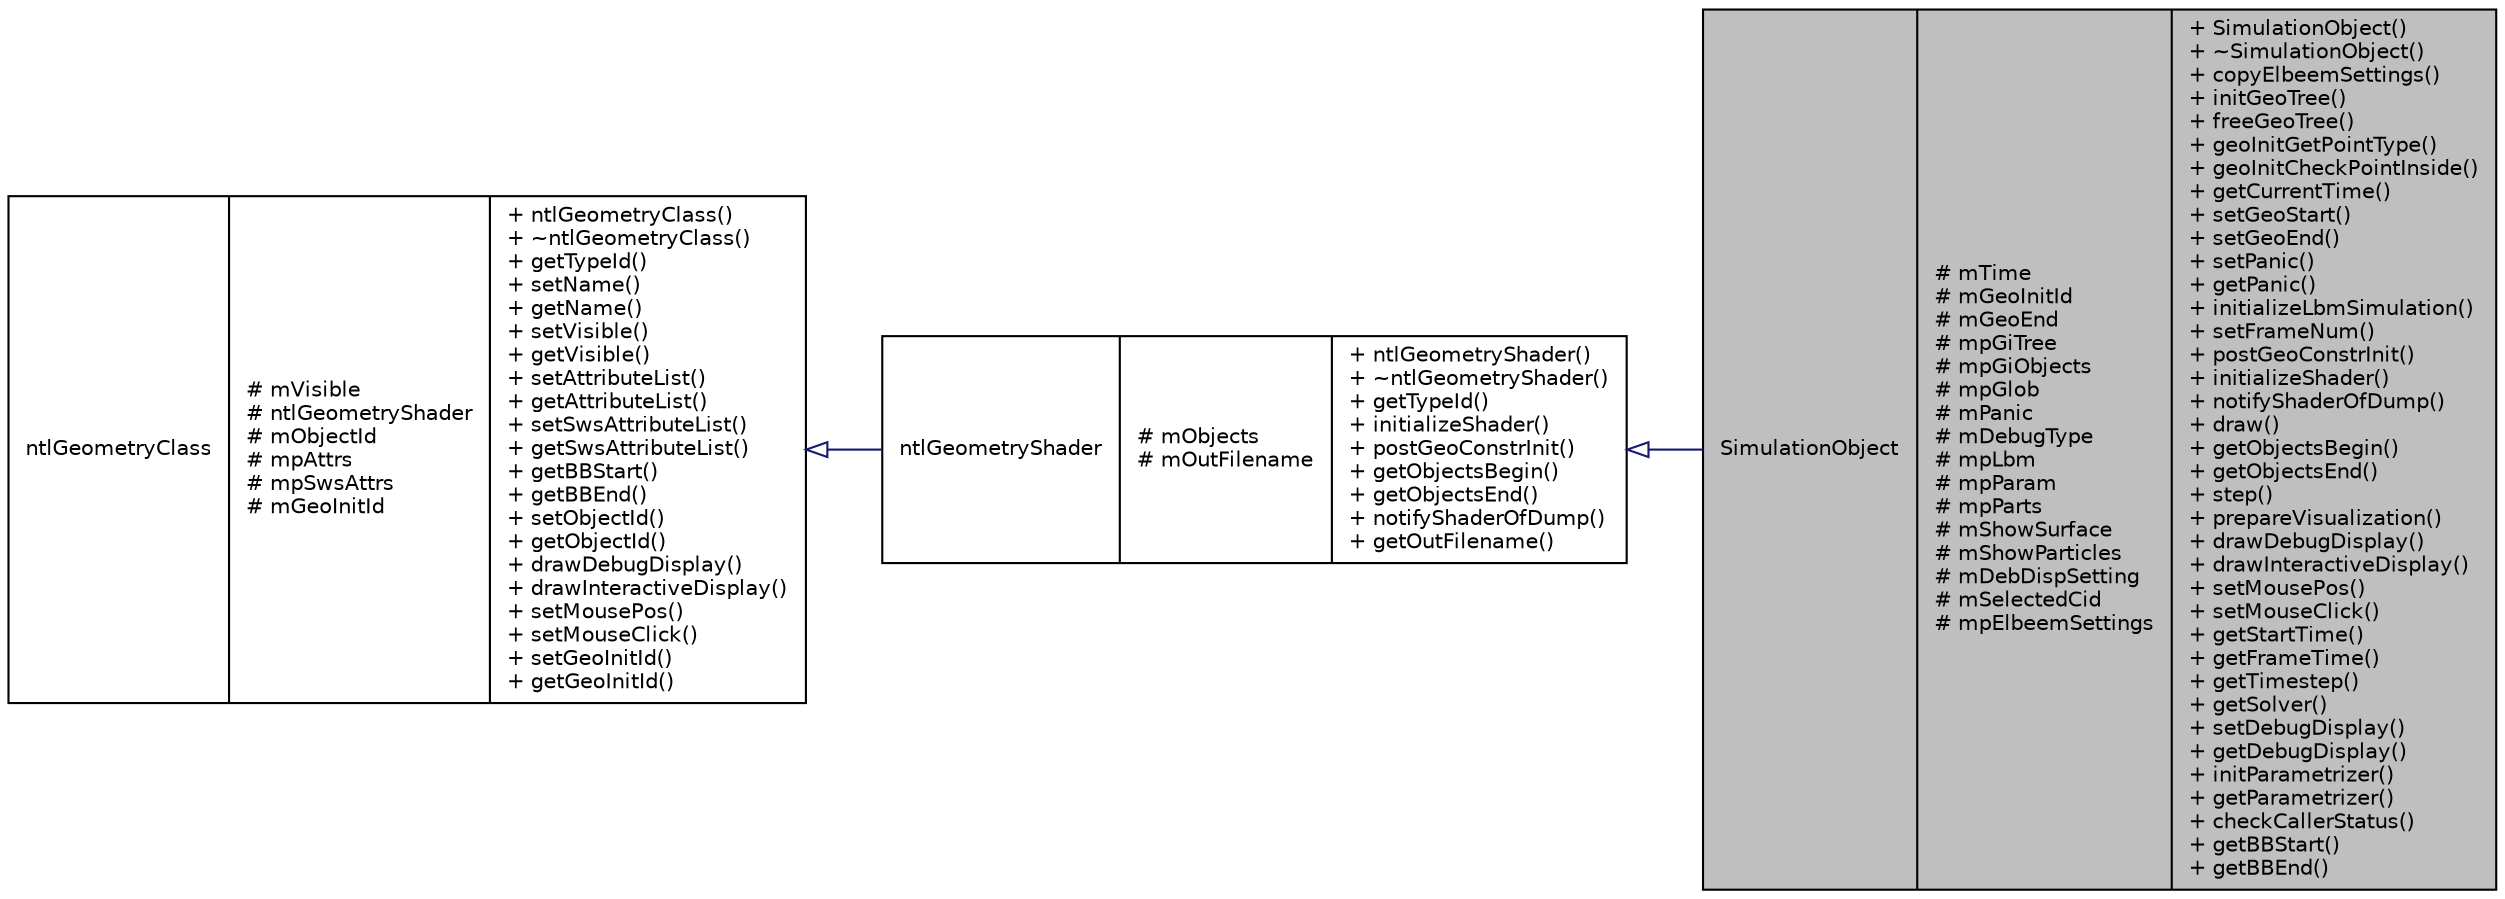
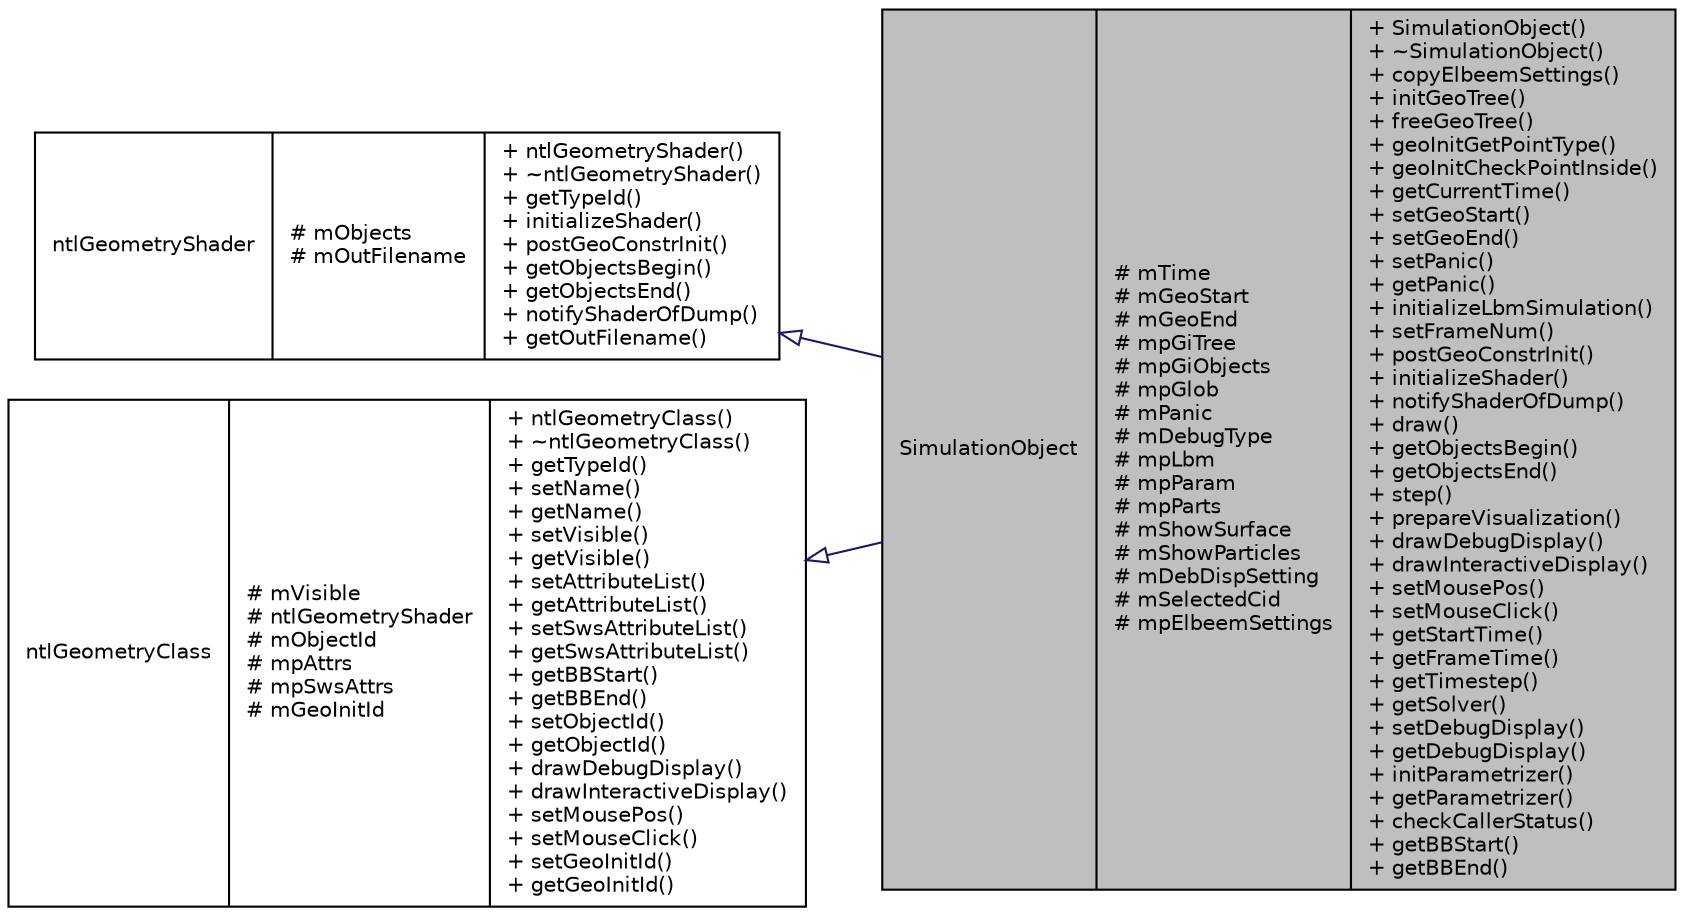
(2004, 297) -> (1181, 297)
(855, 450) -> (854, 549)
